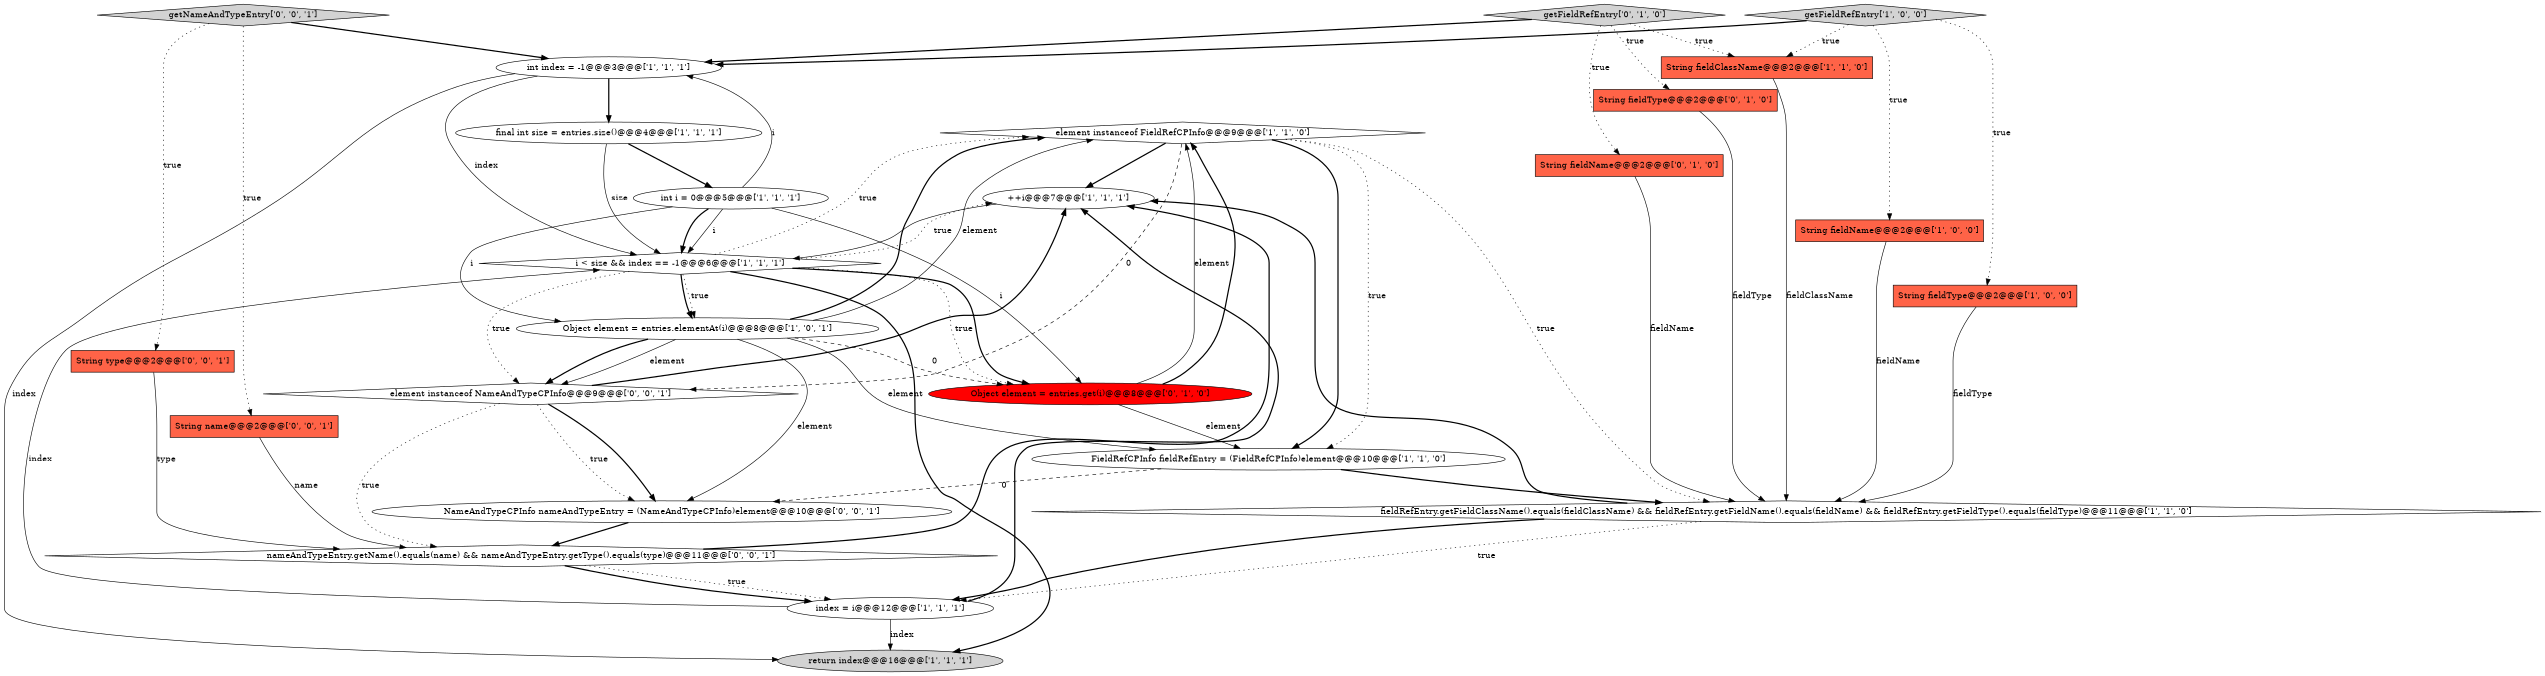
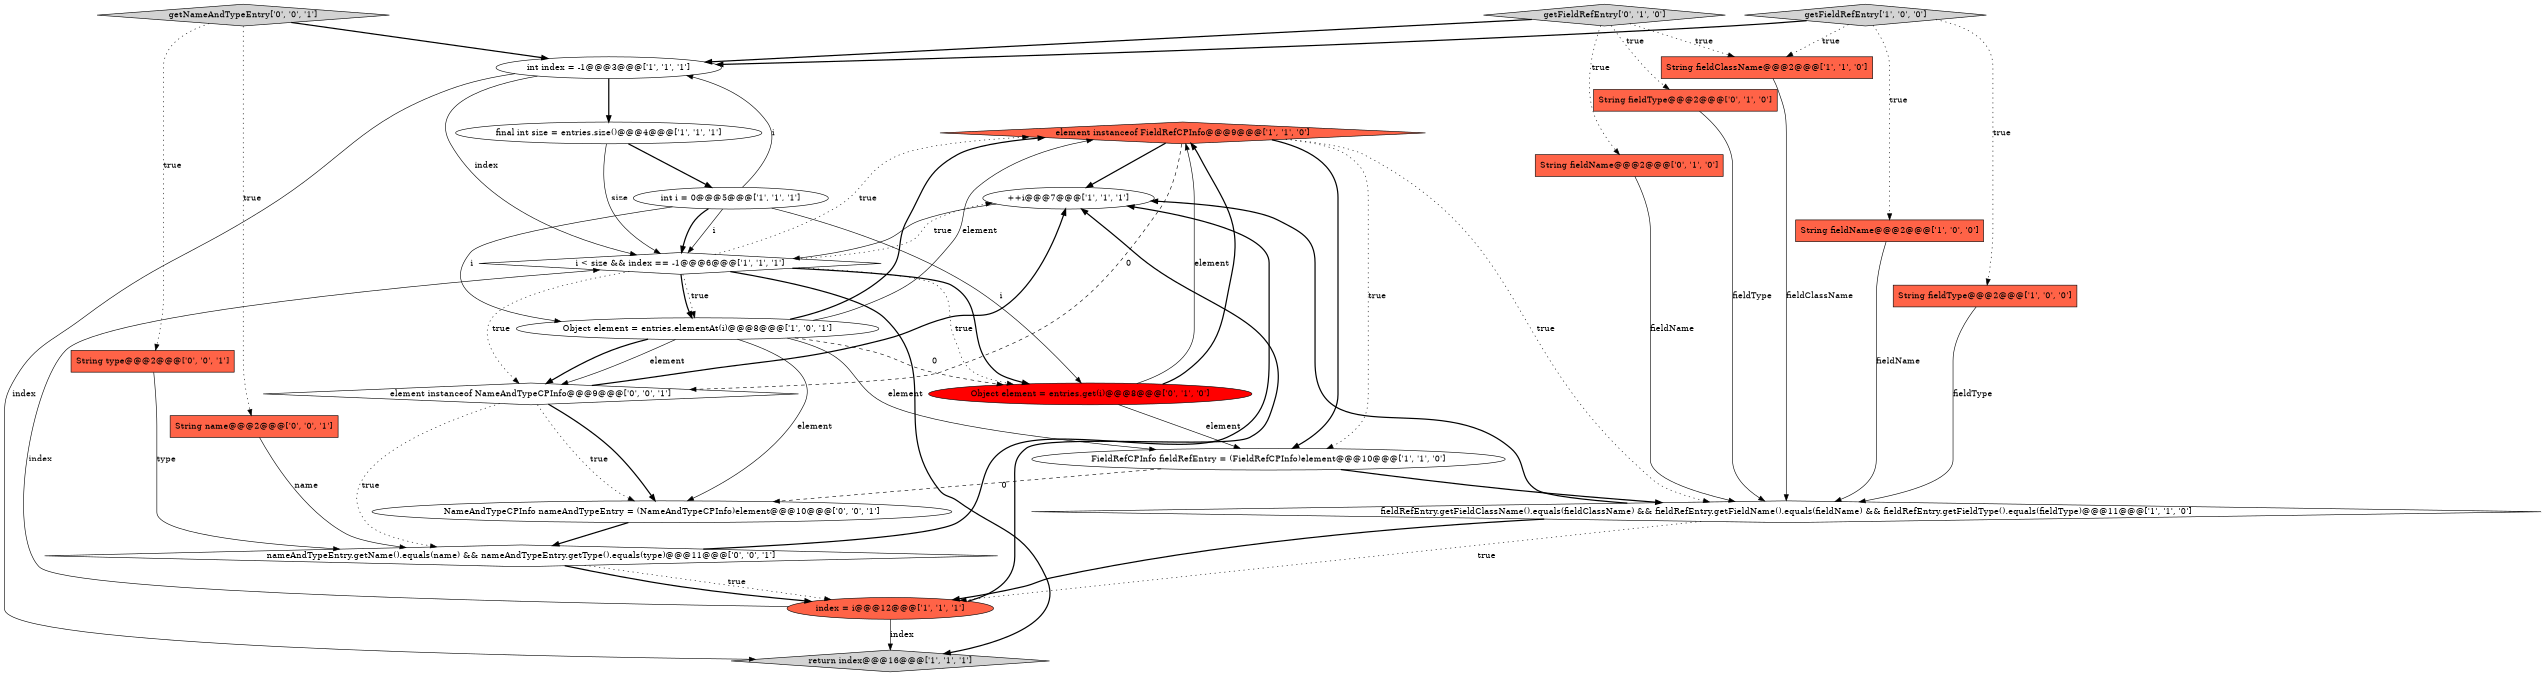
(1183, 133) -> (1183, 133)
(890, 608) -> (890, 608)
(890, 661) -> (890, 661)
